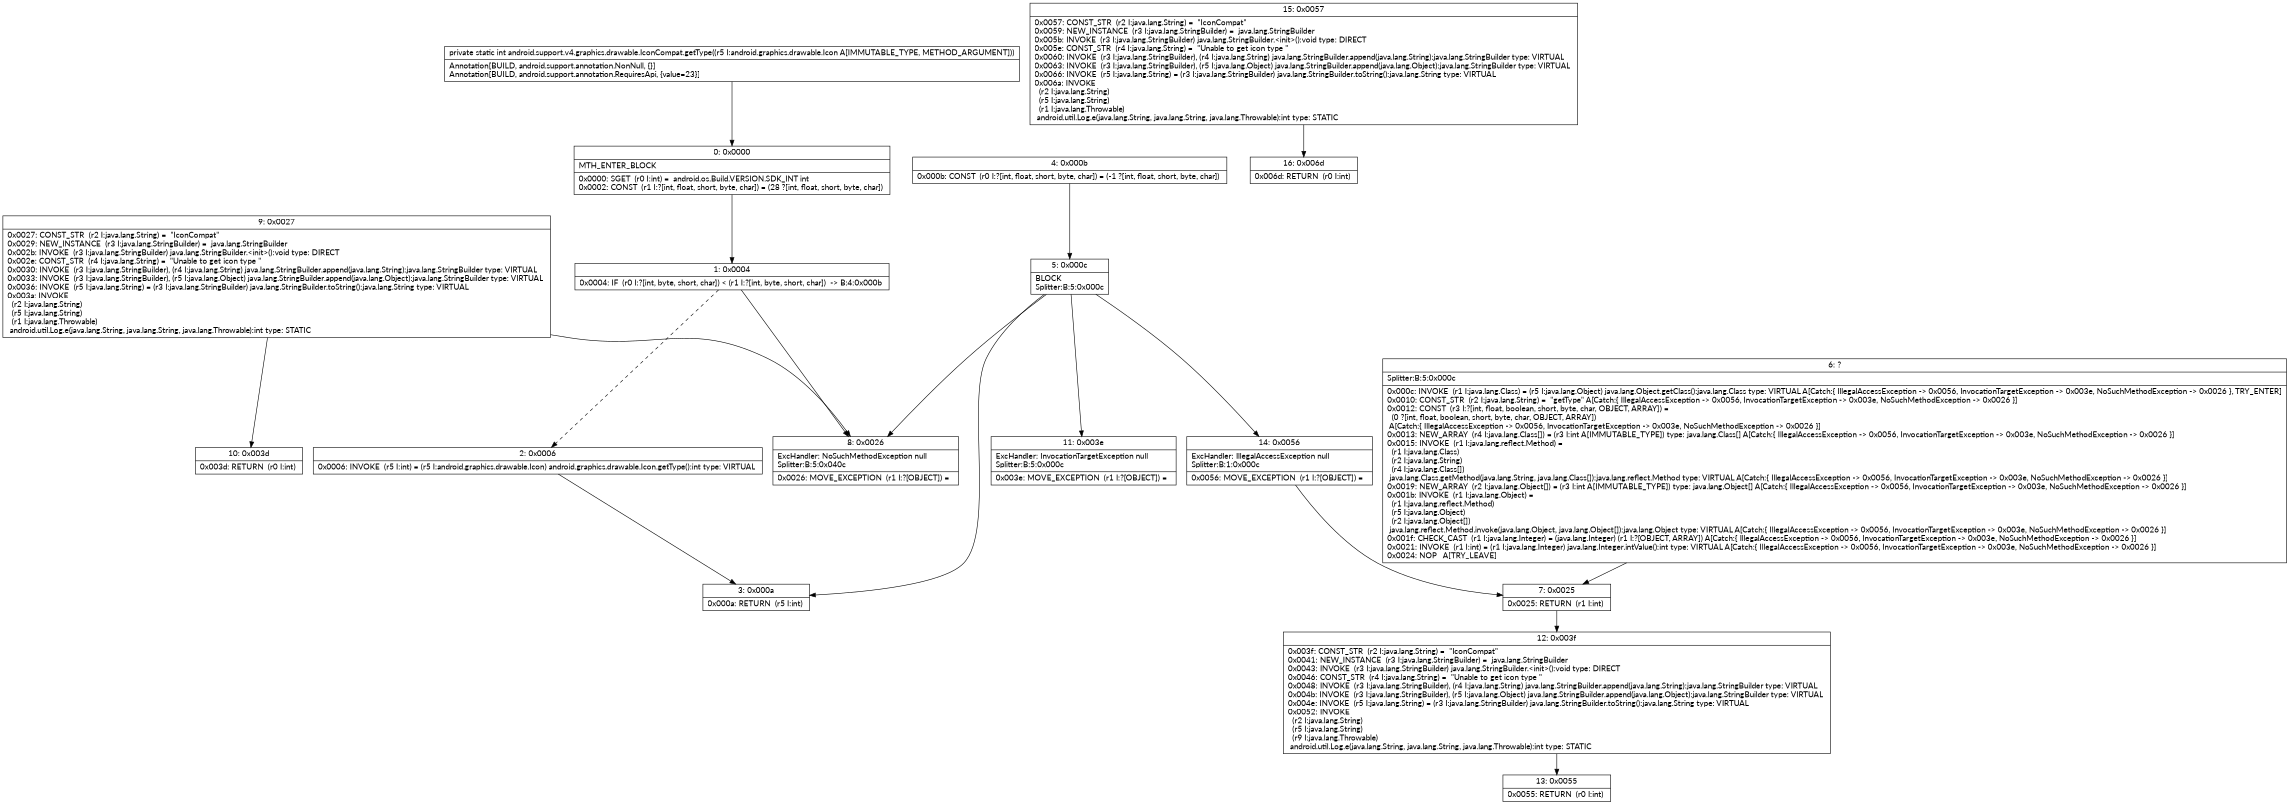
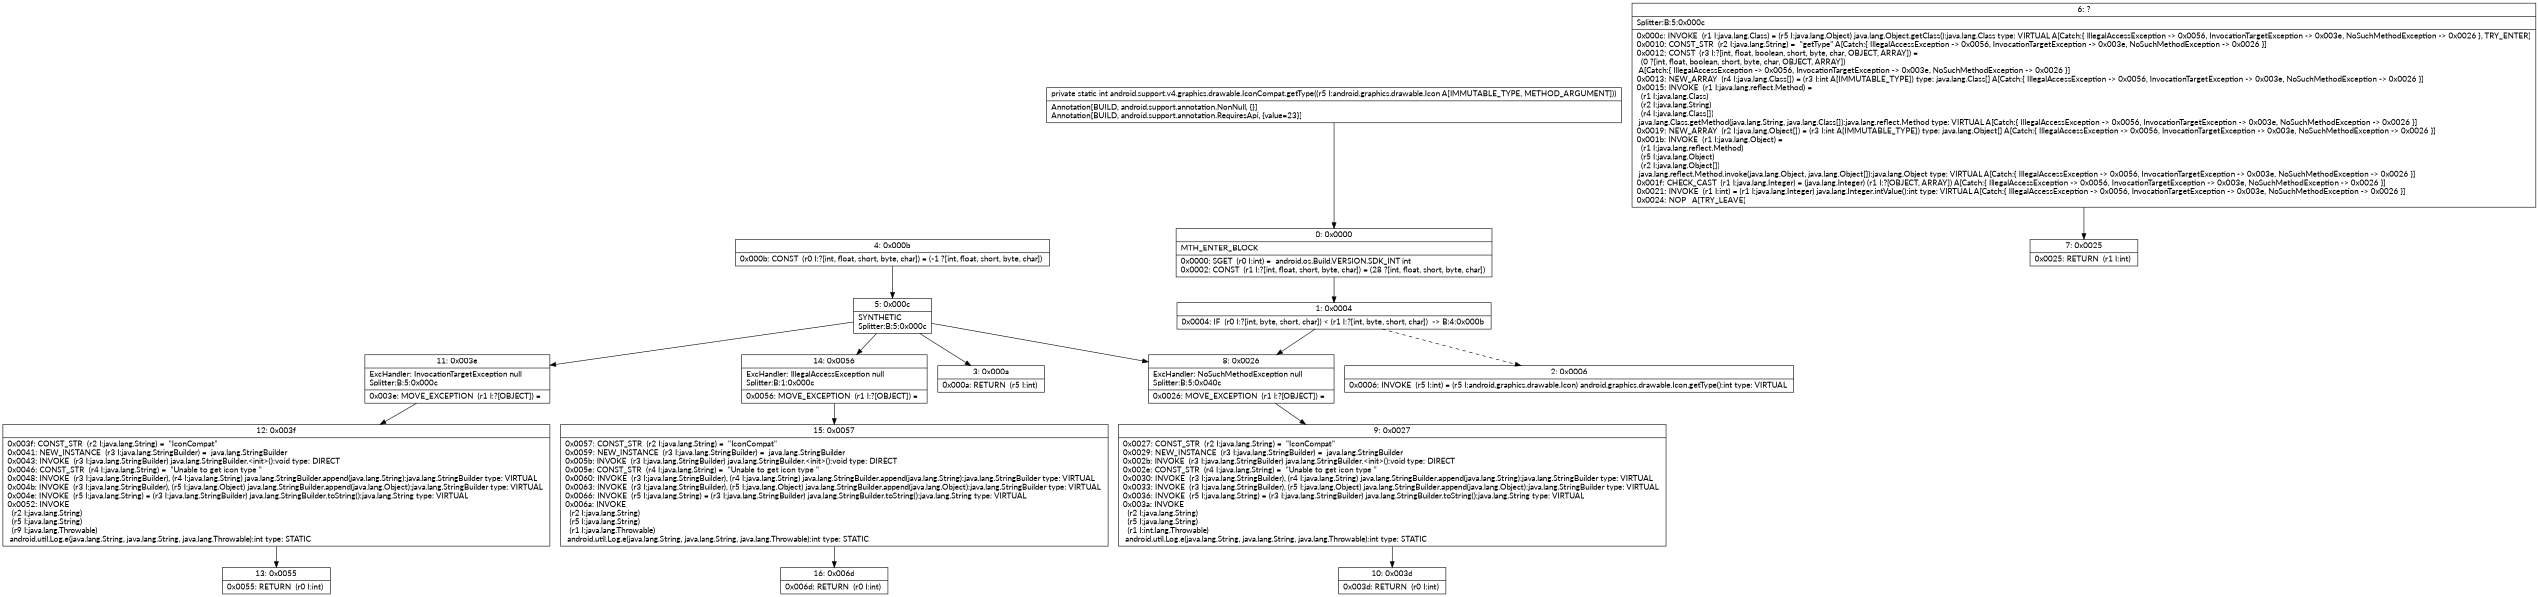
(1049, 279) -> (880, 318)
(53, 322) -> (1166, 531)
(715, 341) -> (1288, 412)
(644, 528) -> none
(1382, 565) -> (834, 411)
(1557, 618) -> (401, 412)
